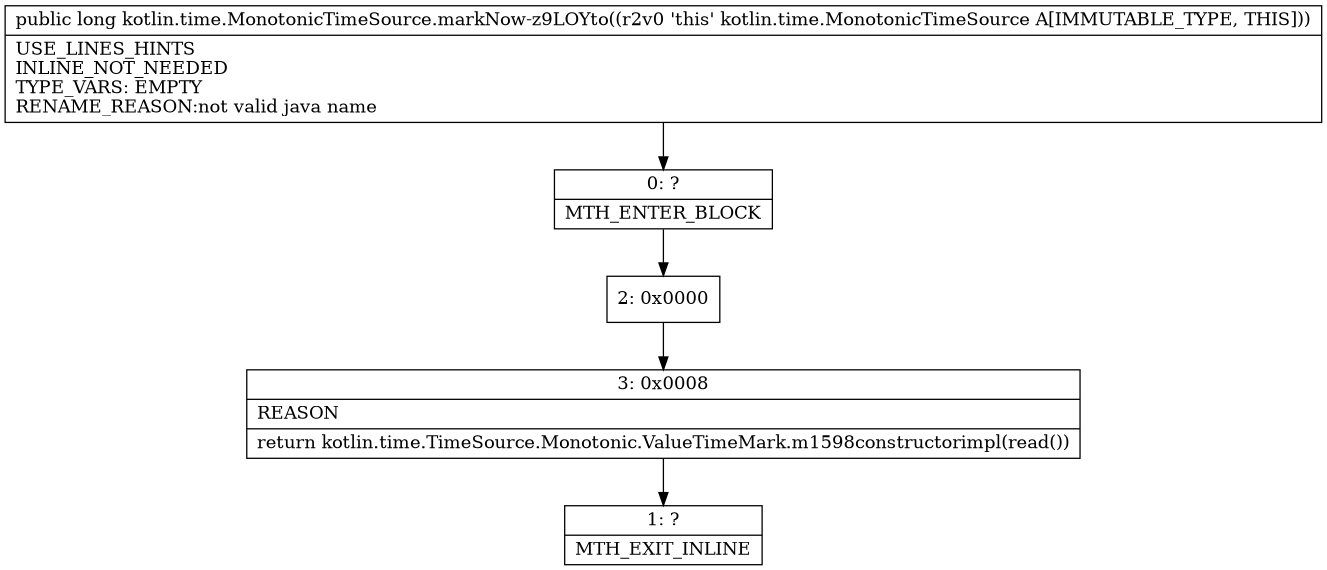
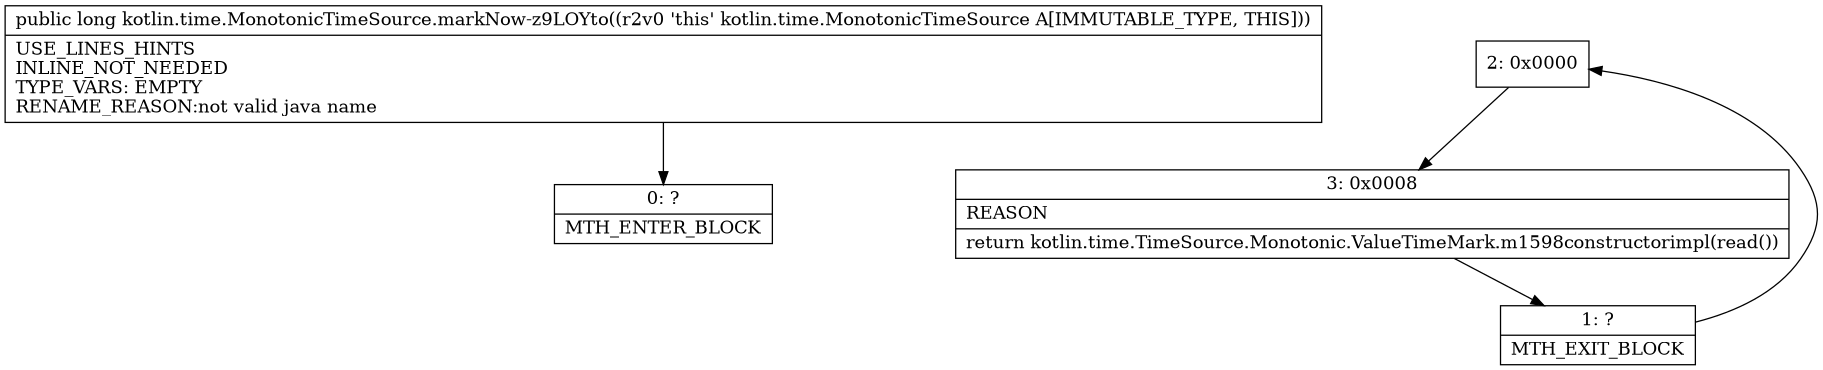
(663, 246) -> (1799, 167)
(663, 549) -> (1598, 349)
